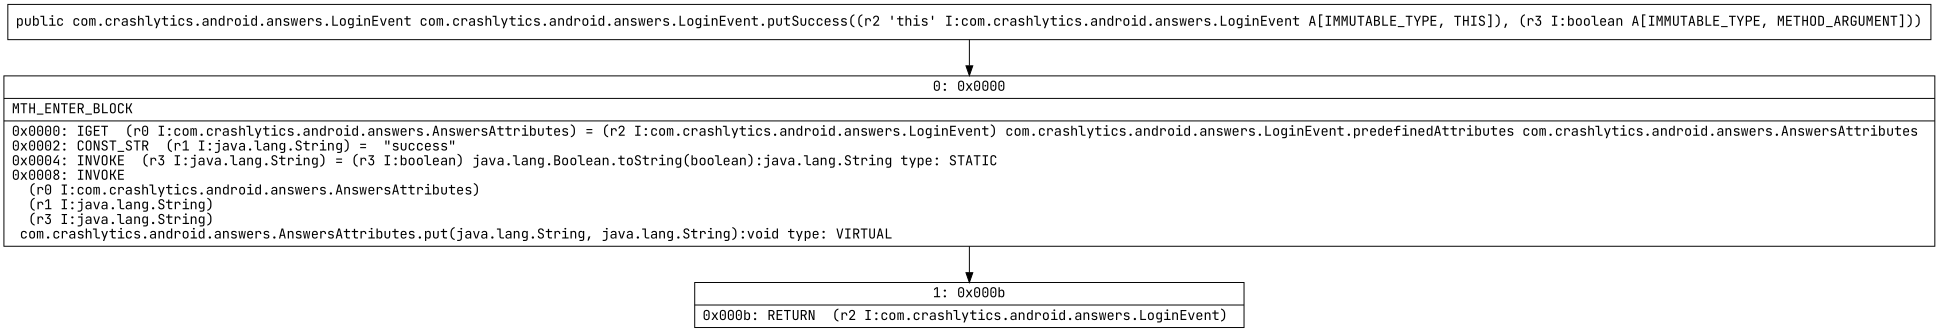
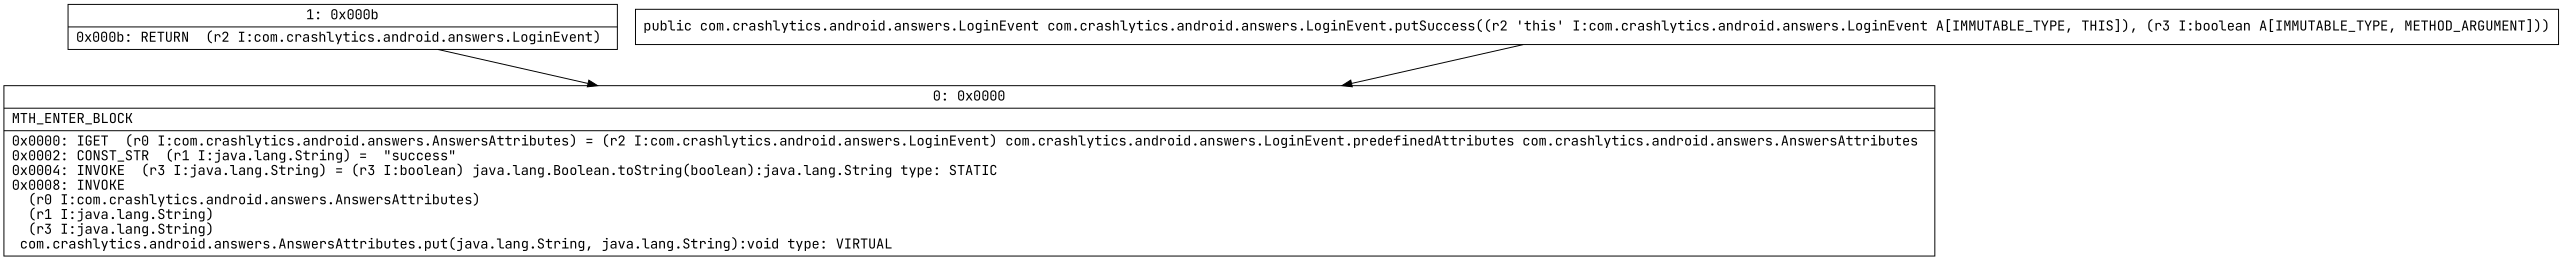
(969, 259) -> (513, 66)
